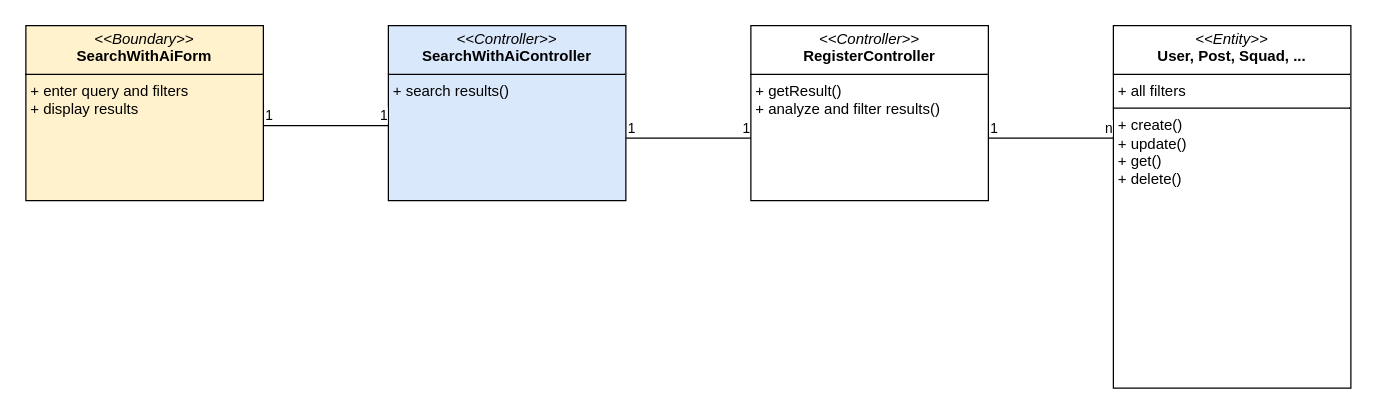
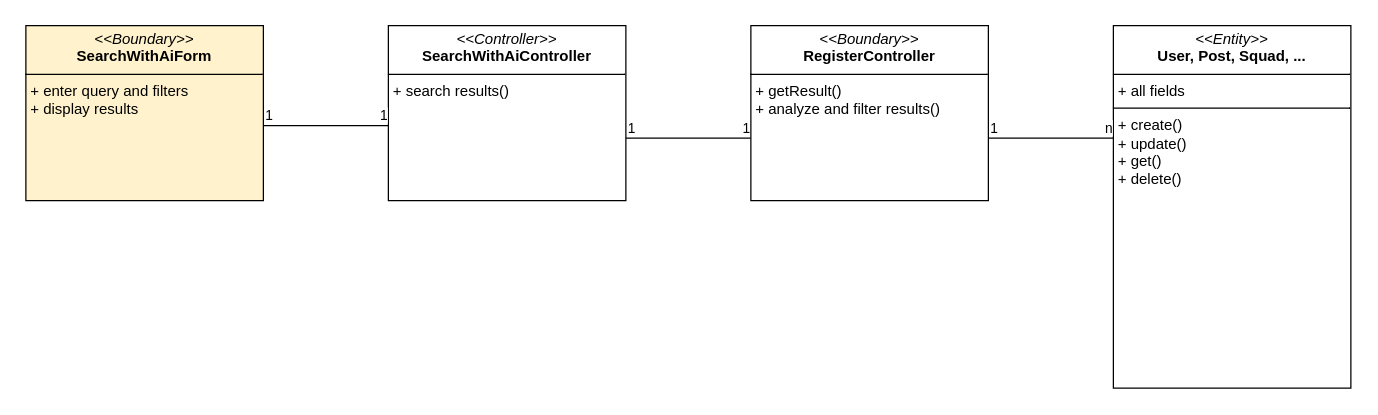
(861, 62) -> (861, 62)
(1188, 89) -> (1188, 89)
(507, 113) -> (507, 113)
